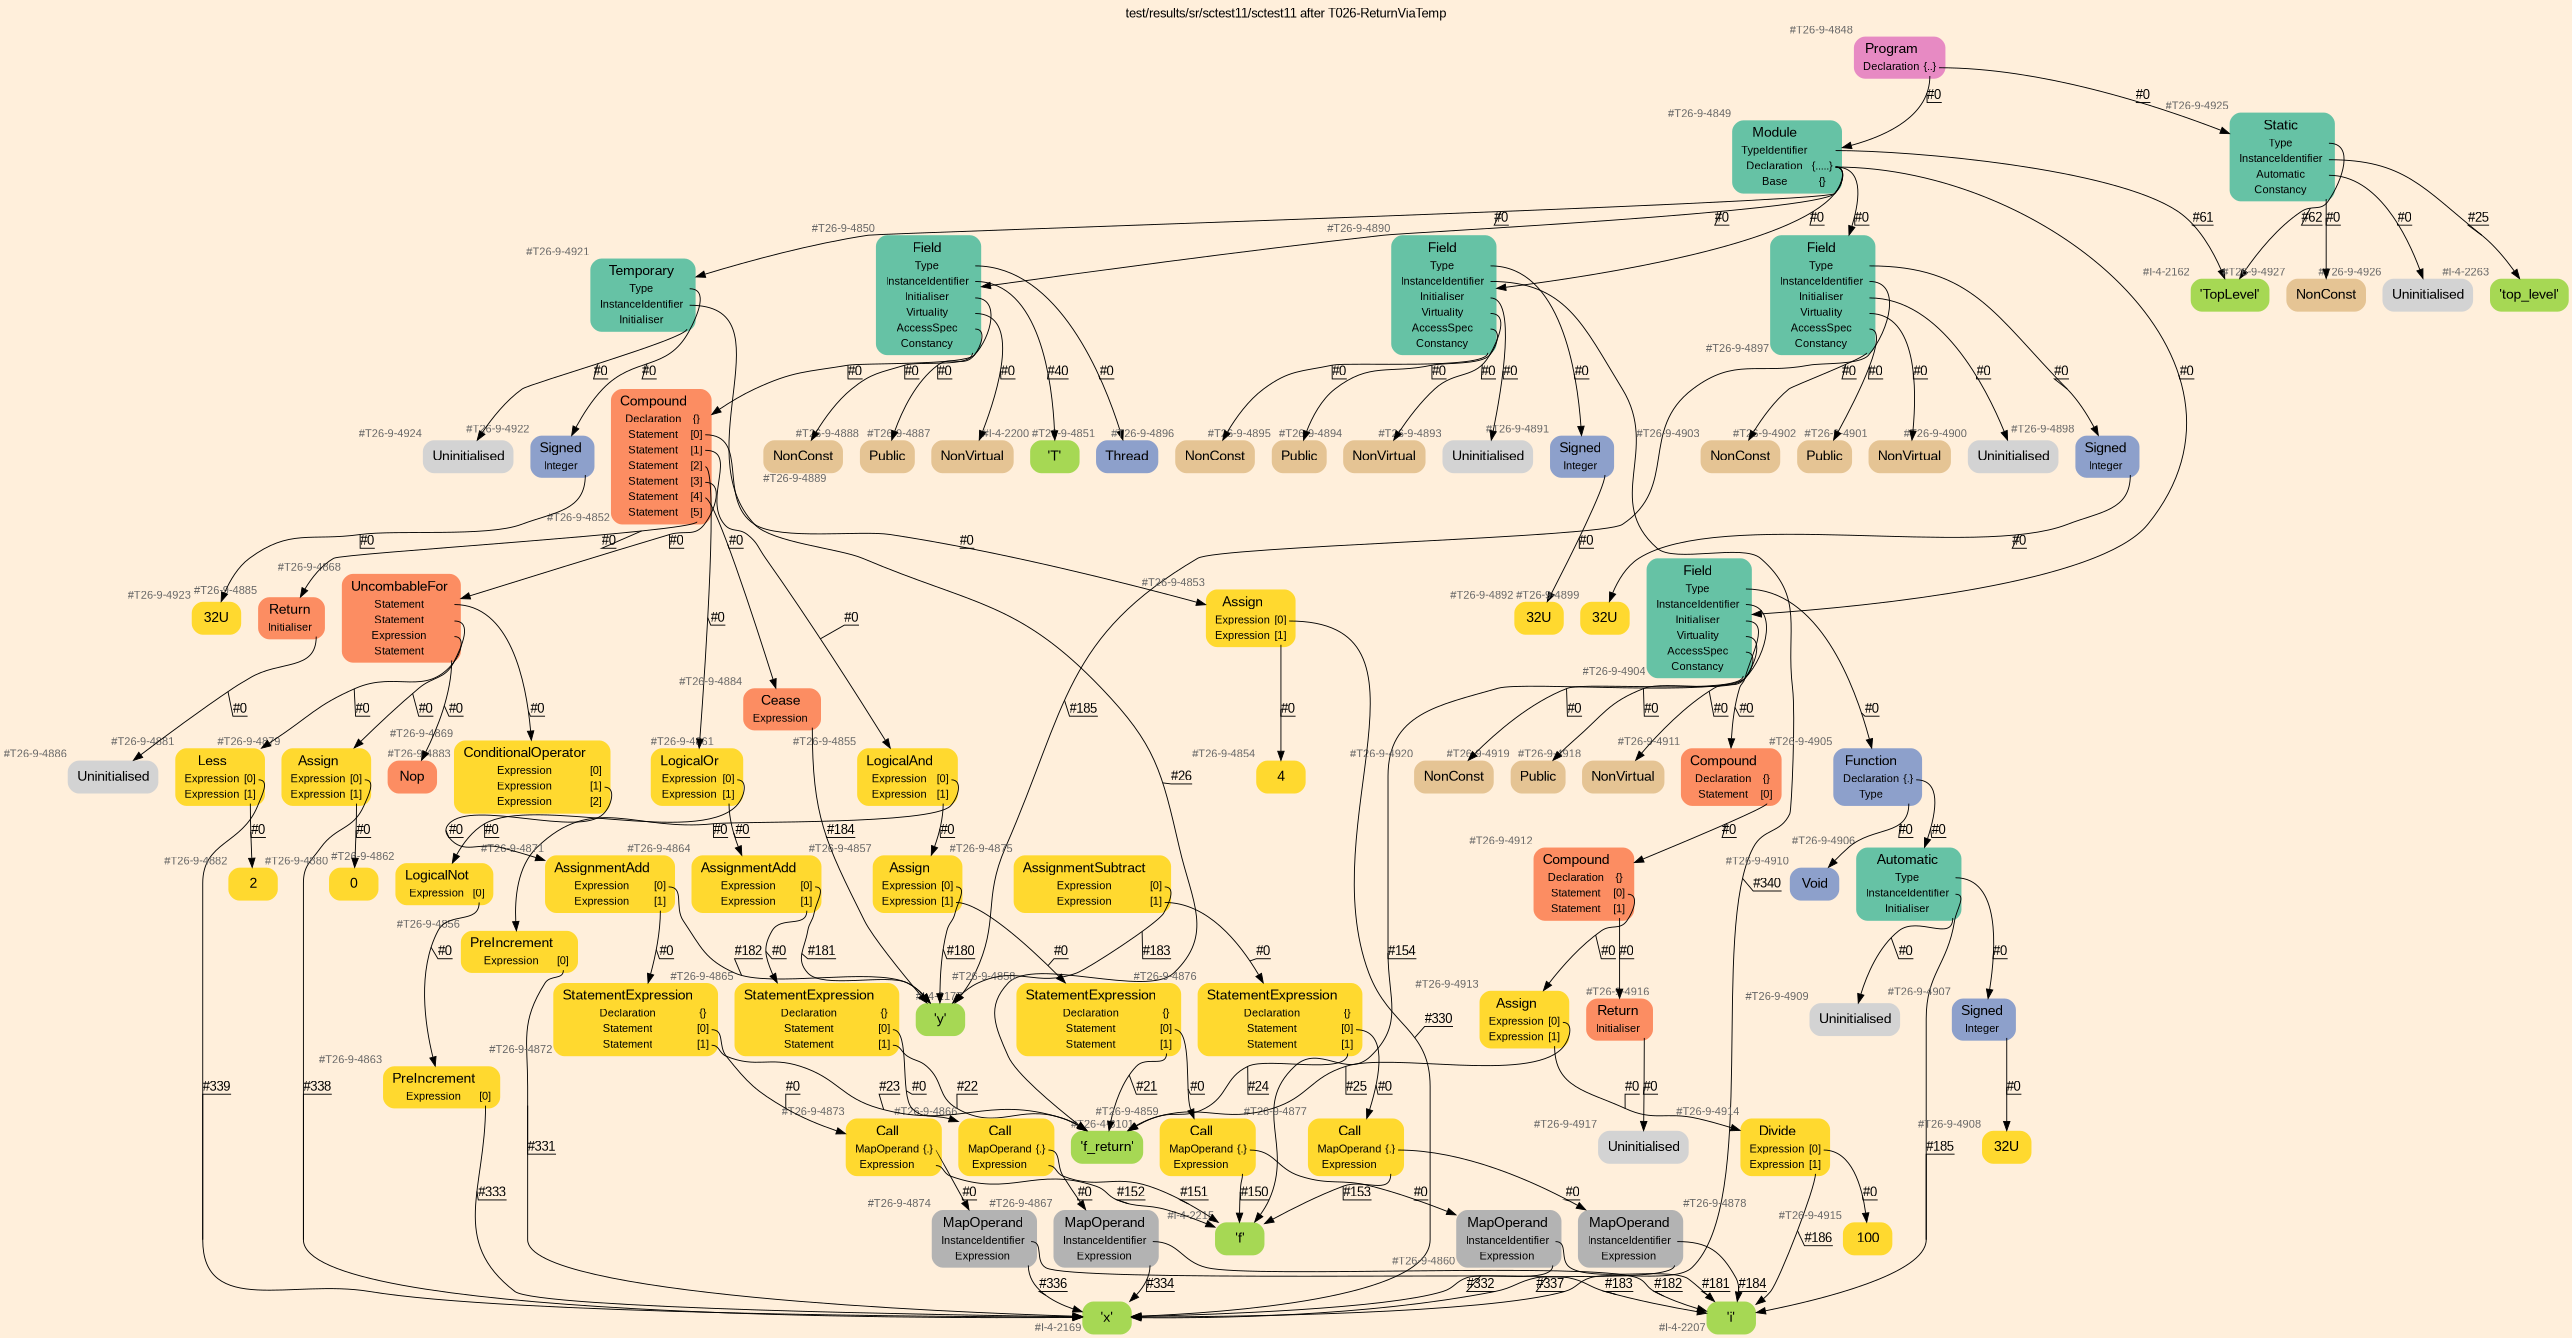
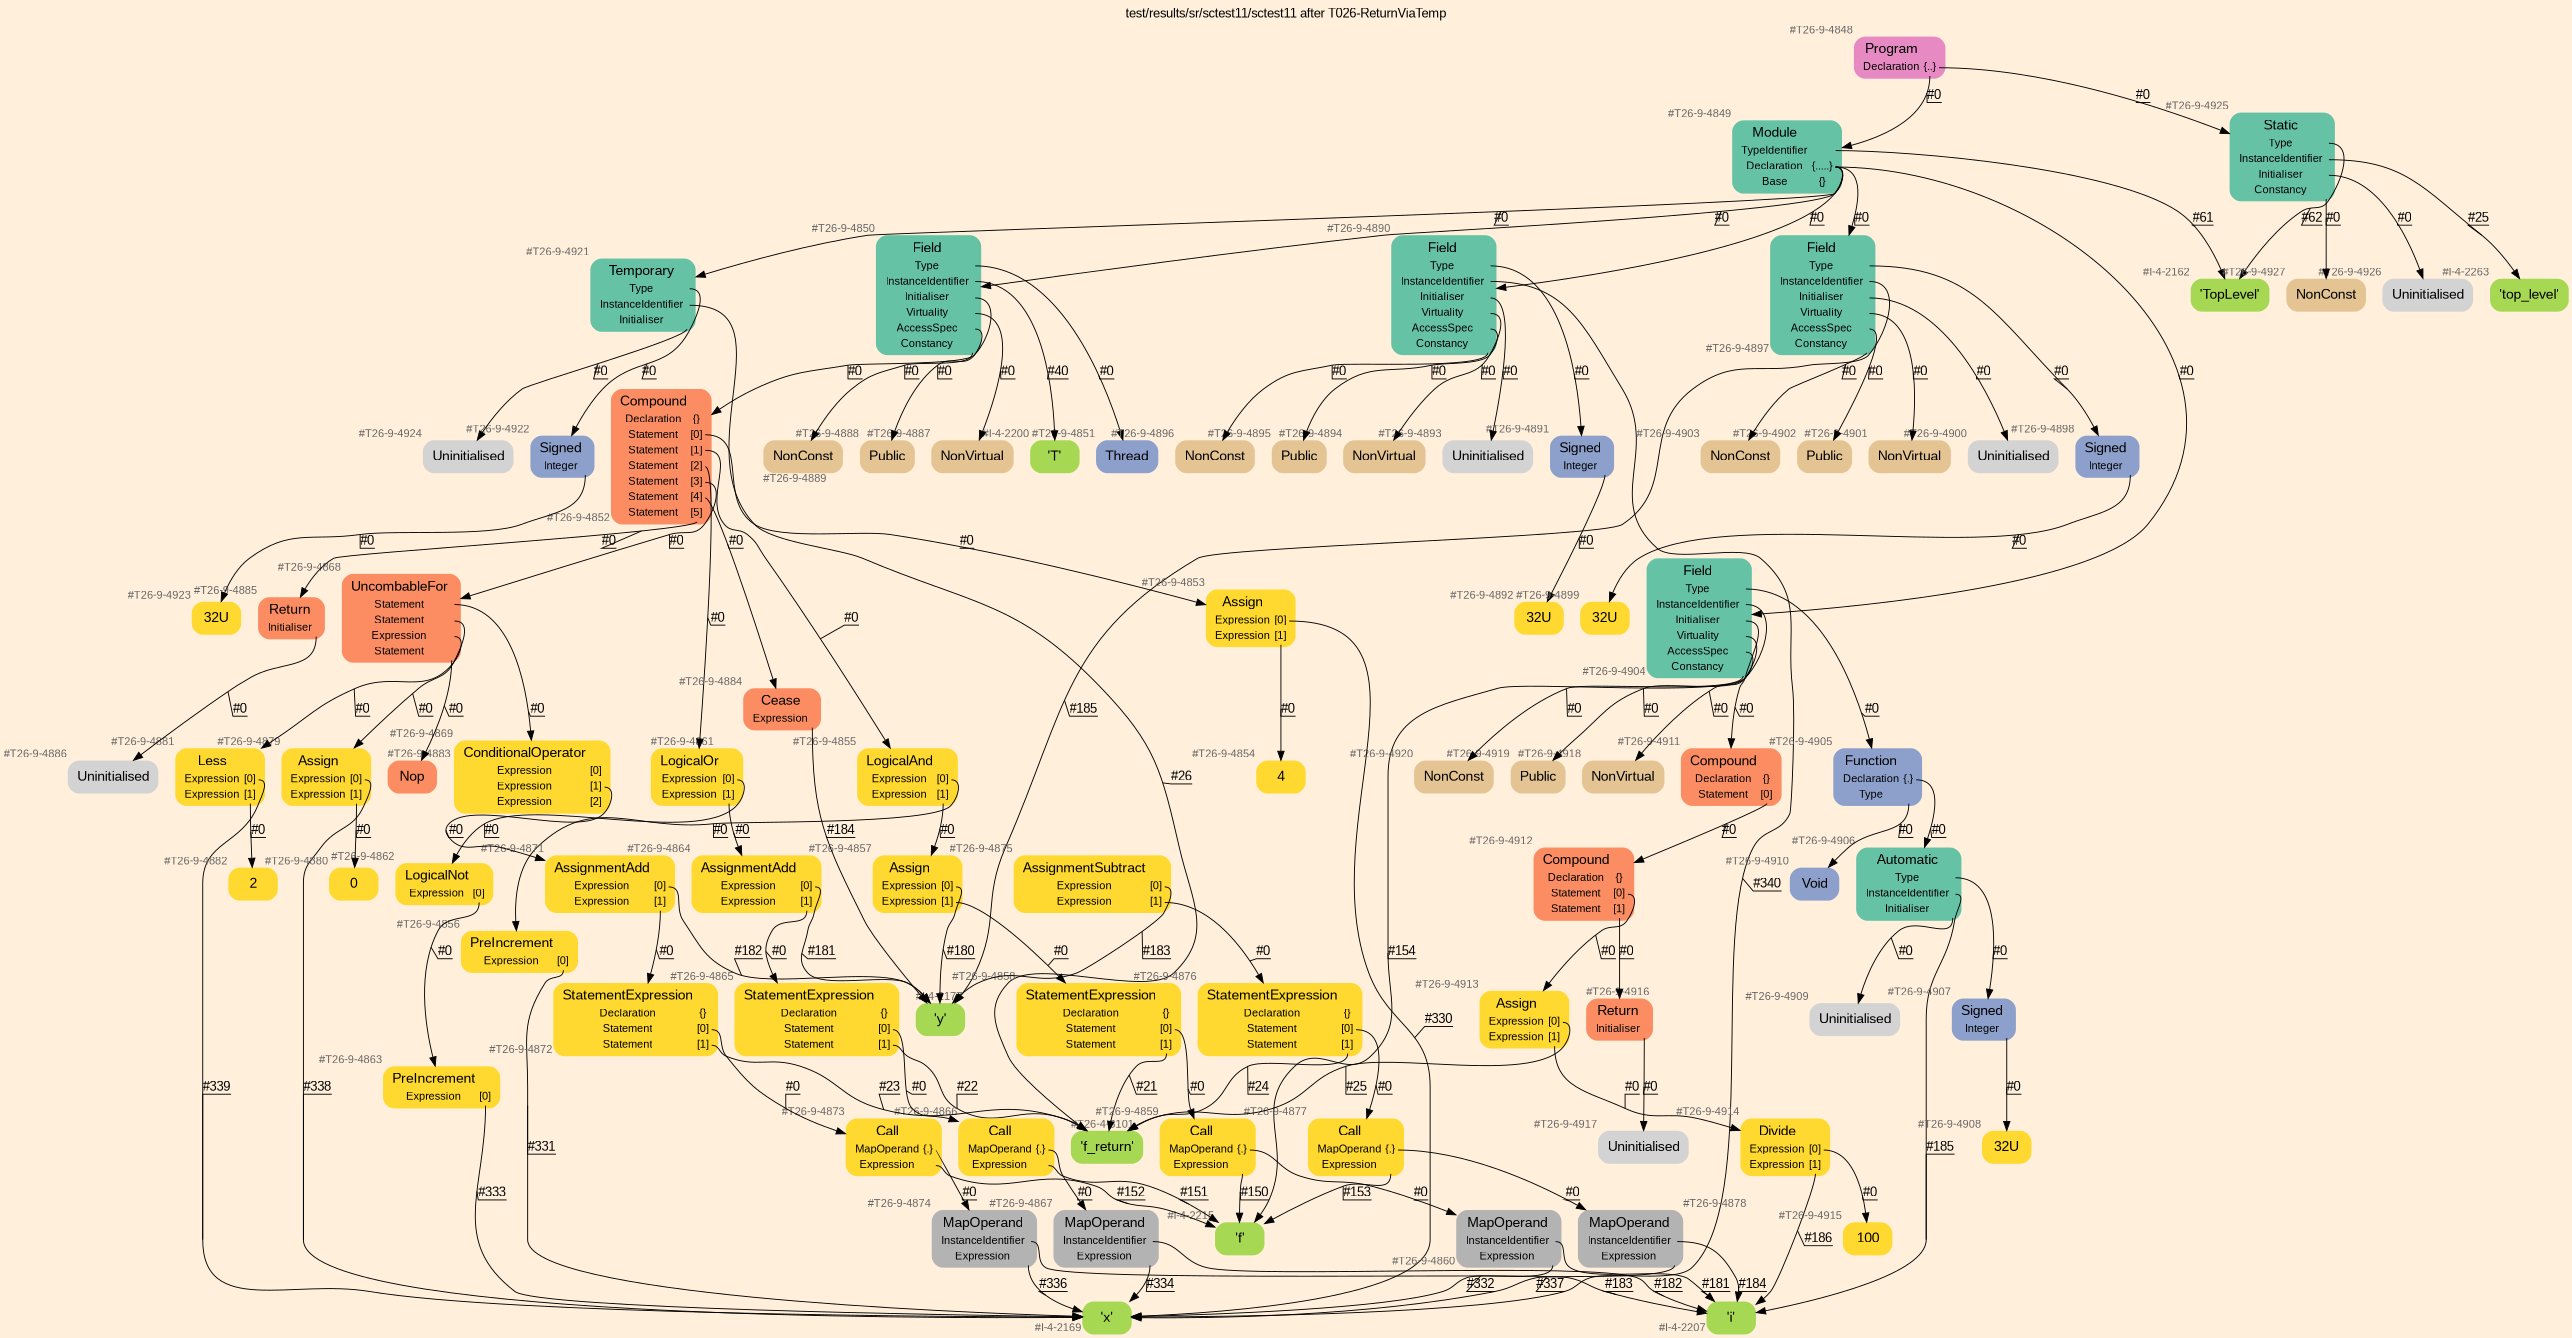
(2281, 174) -> (2281, 174)
